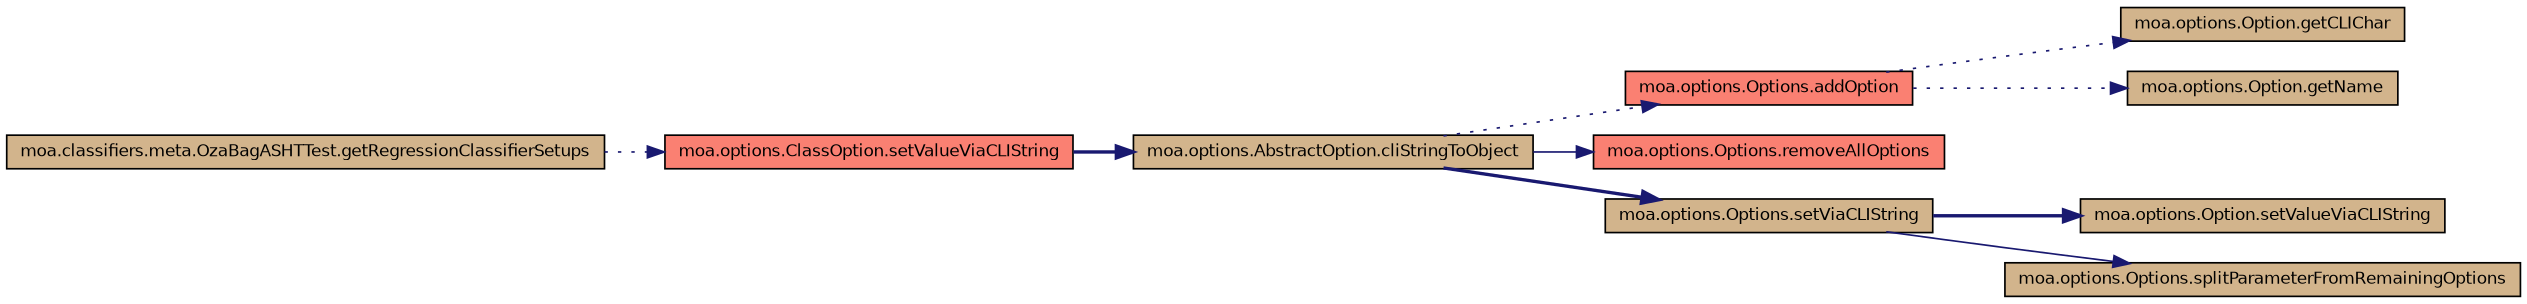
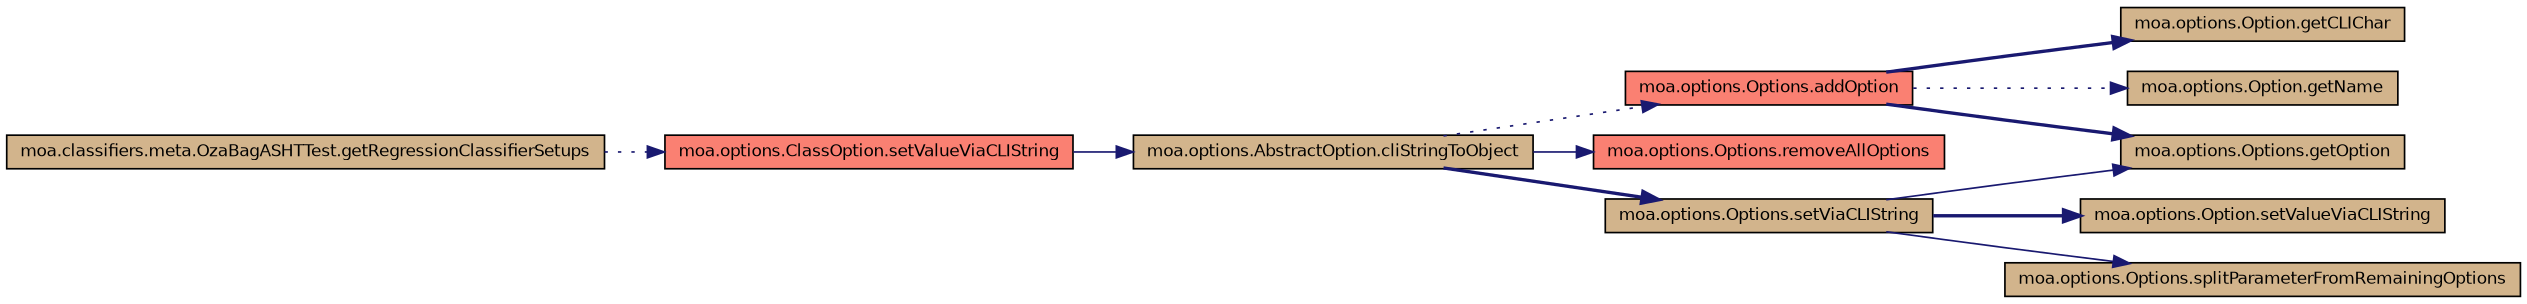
(2000, 57) -> (2000, 57)
(1095, 152) -> (1095, 152)
none -> (2263, 152)
